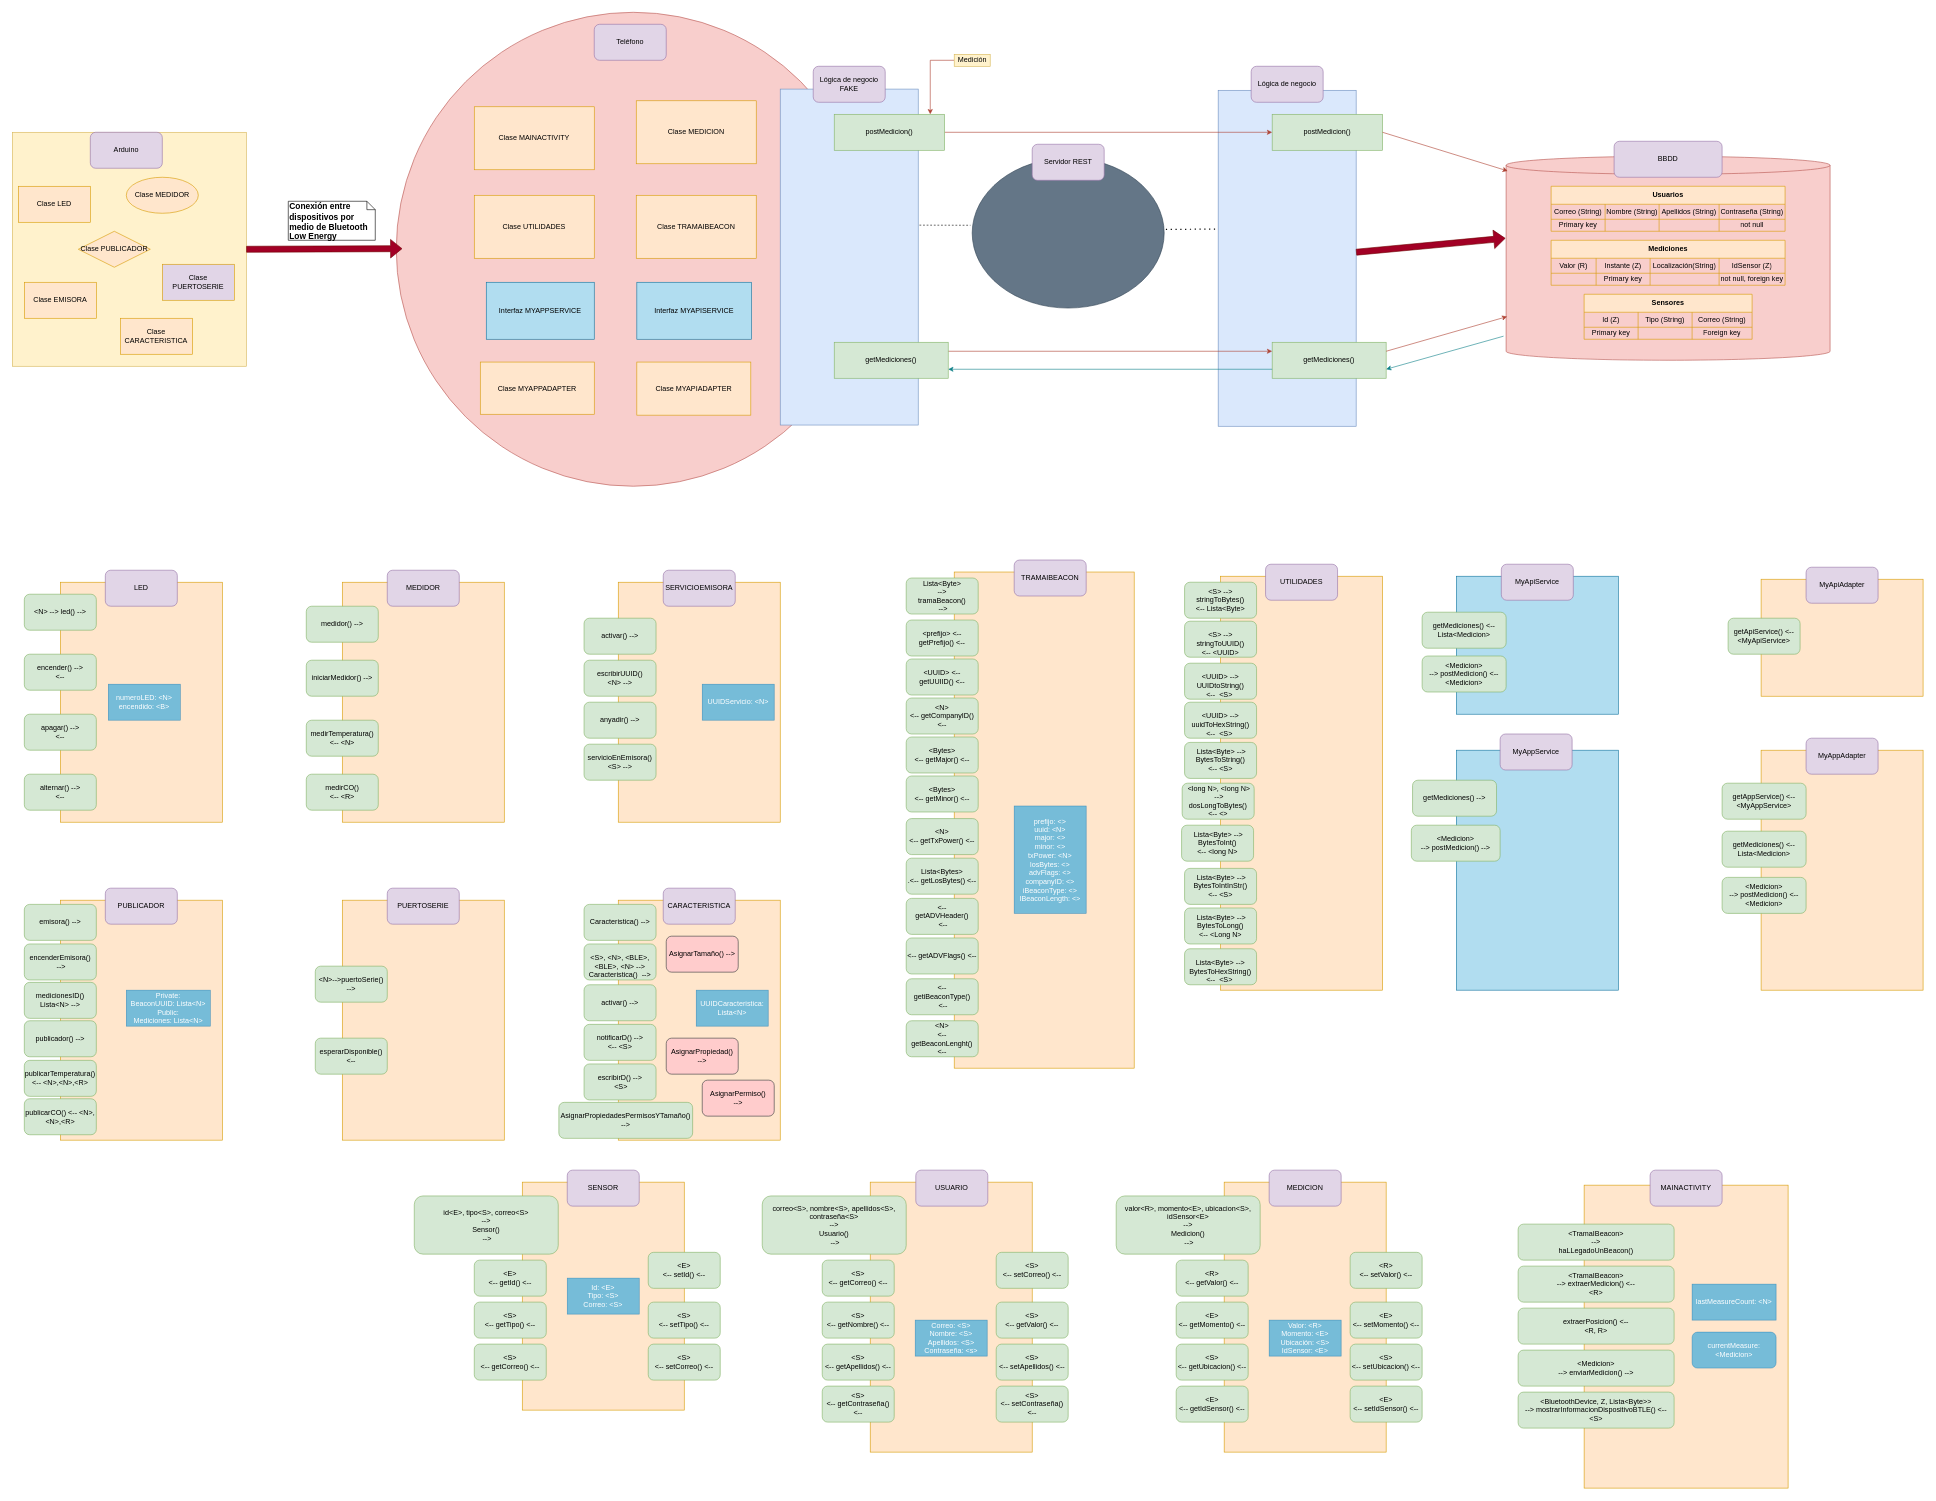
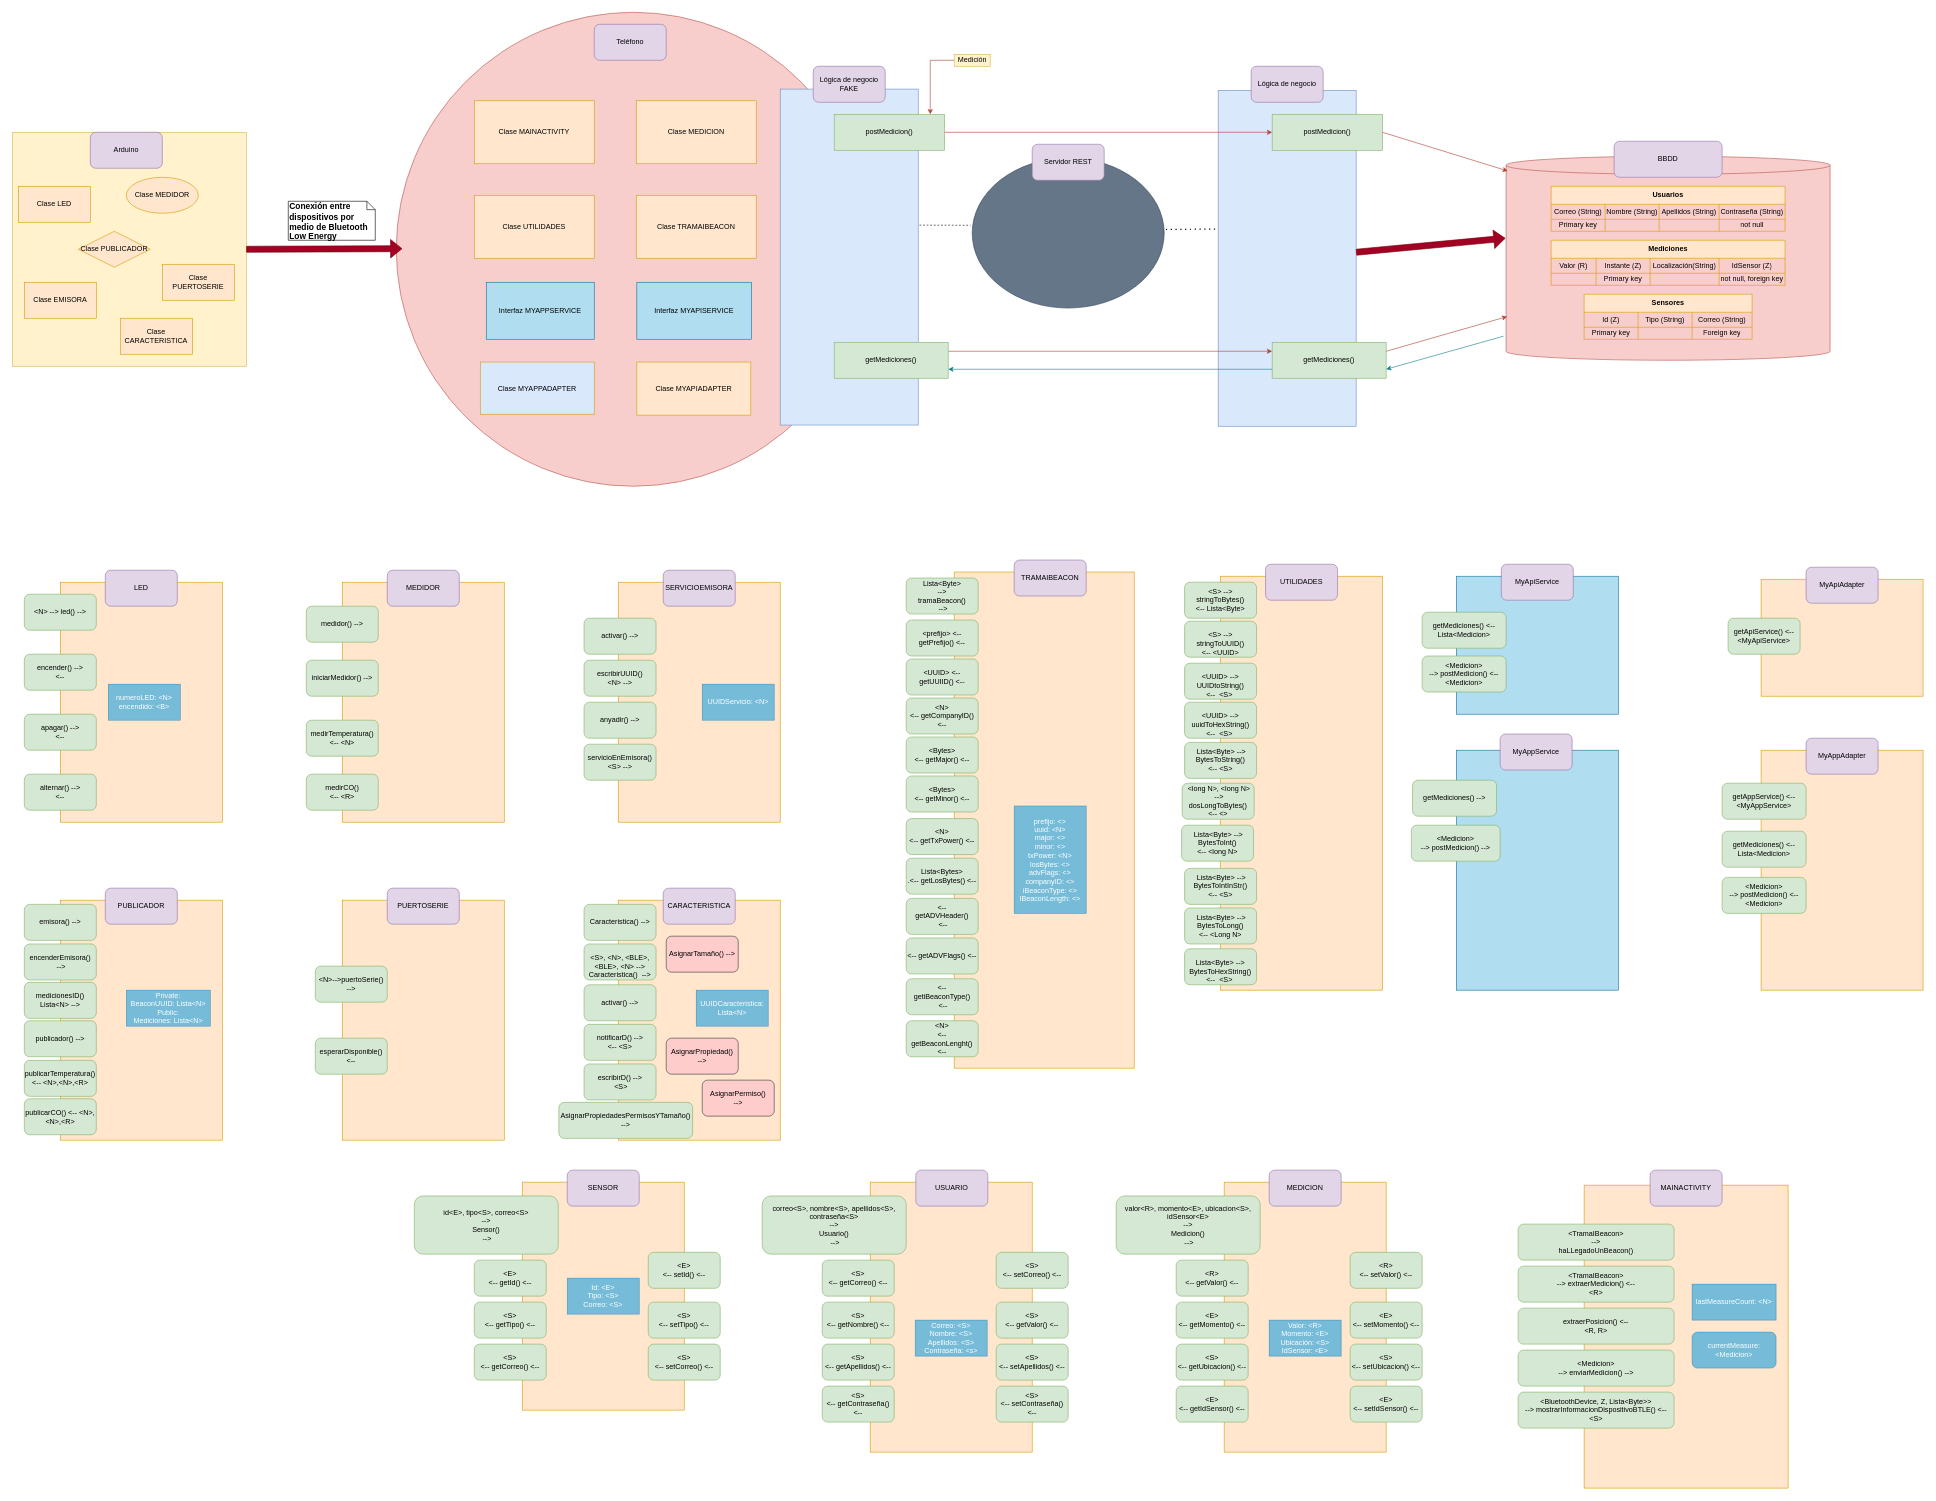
(534, 138) -> (534, 132)
(198, 282) -> (198, 282)
(537, 388) -> (537, 388)
